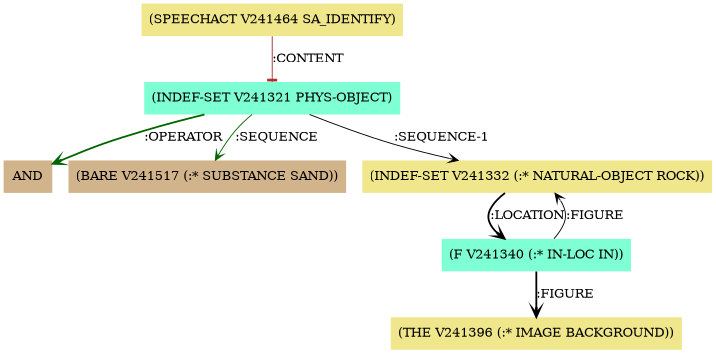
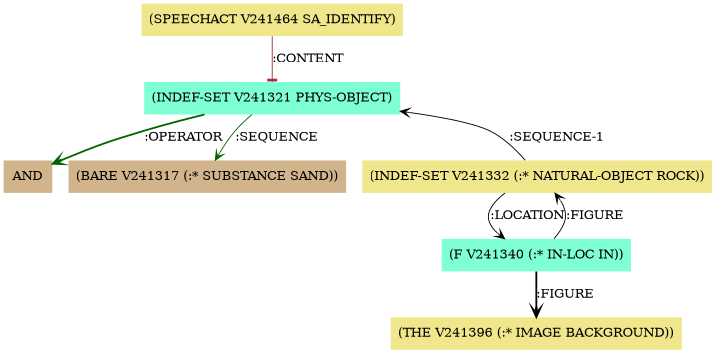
(379, 139) -> (473, 125)
(207, 177) -> (207, 177)
(489, 211) -> (489, 211)
